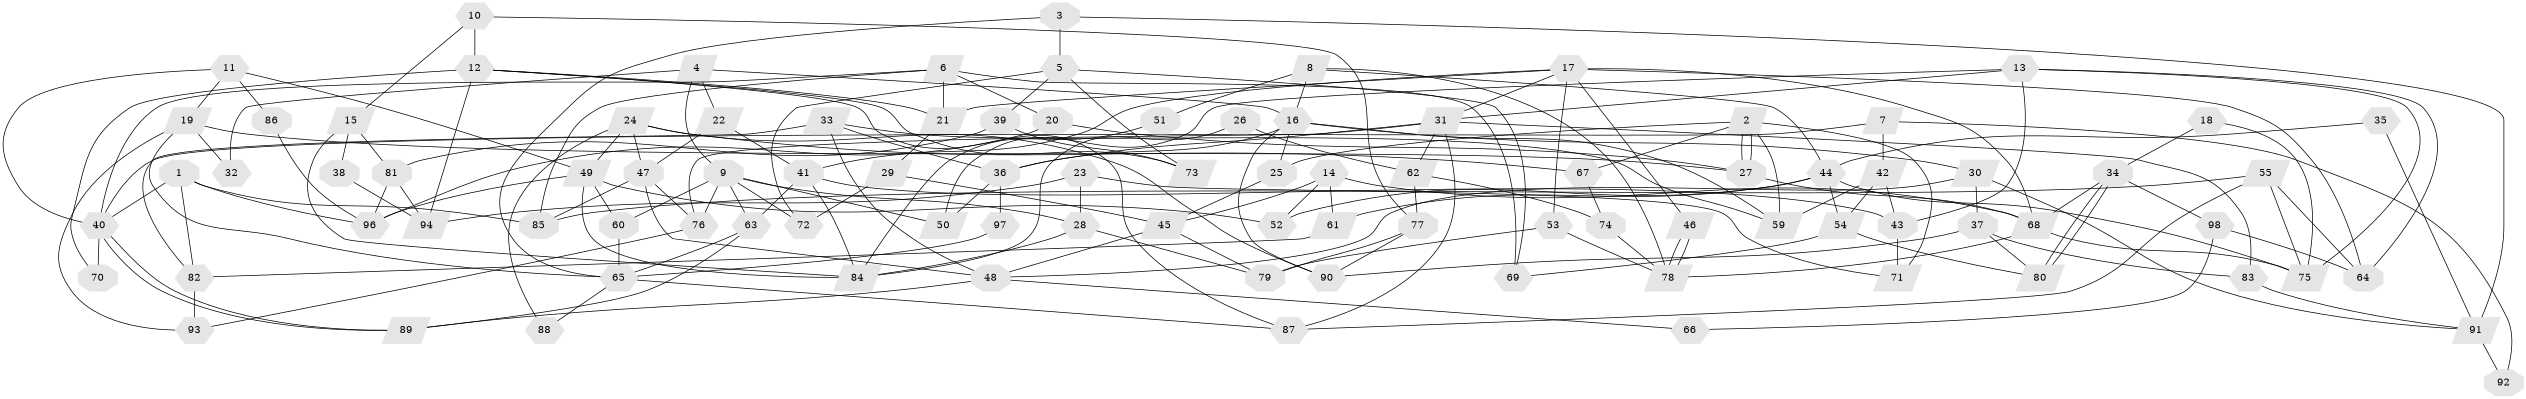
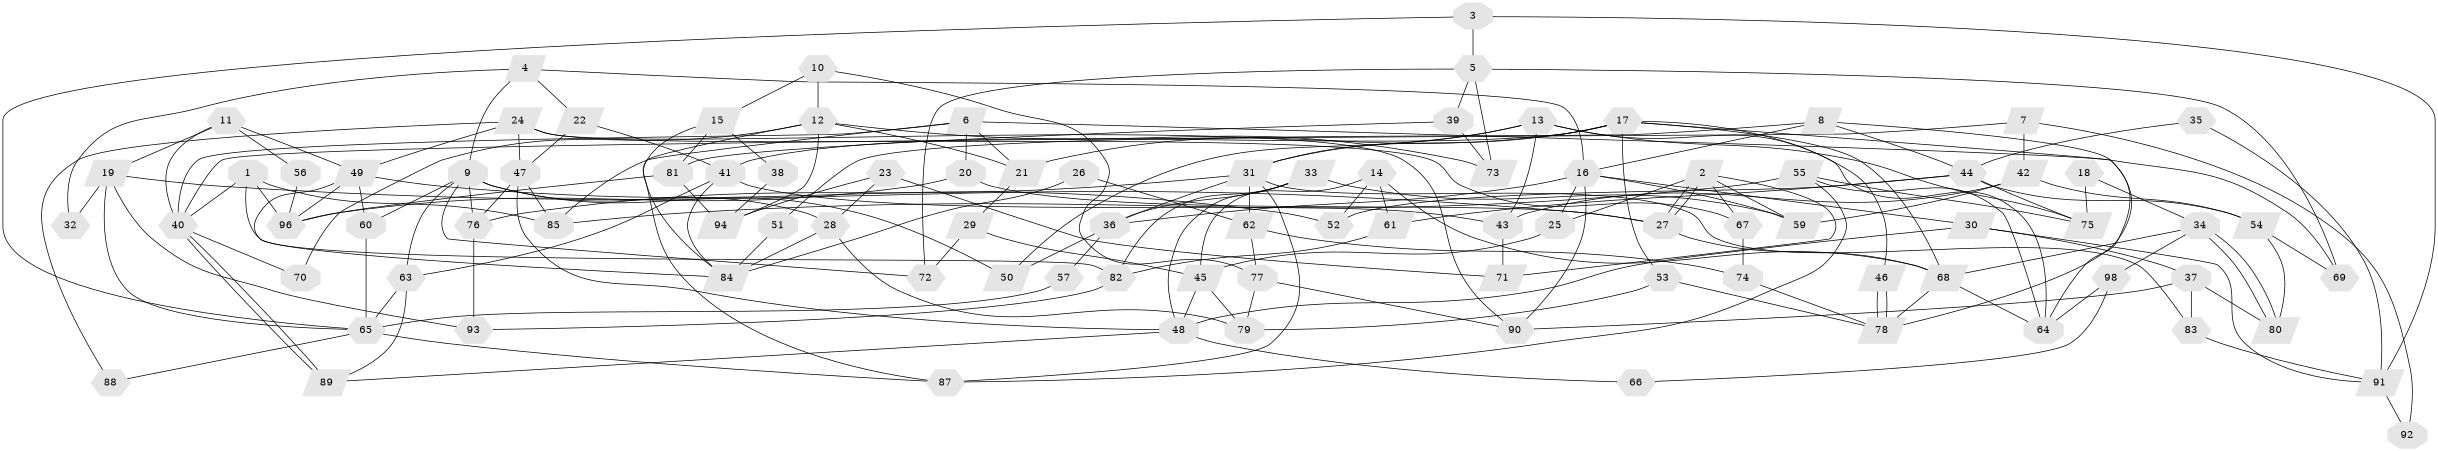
(272, 121) -> (301, 173)
(1000, 226) -> (1064, 278)
(2170, 251) -> (2003, 309)
